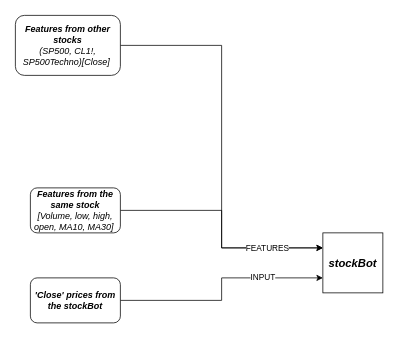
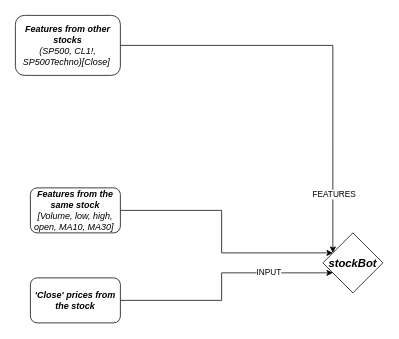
(353, 263) -> (353, 263)
(75, 300) -> (75, 300)
